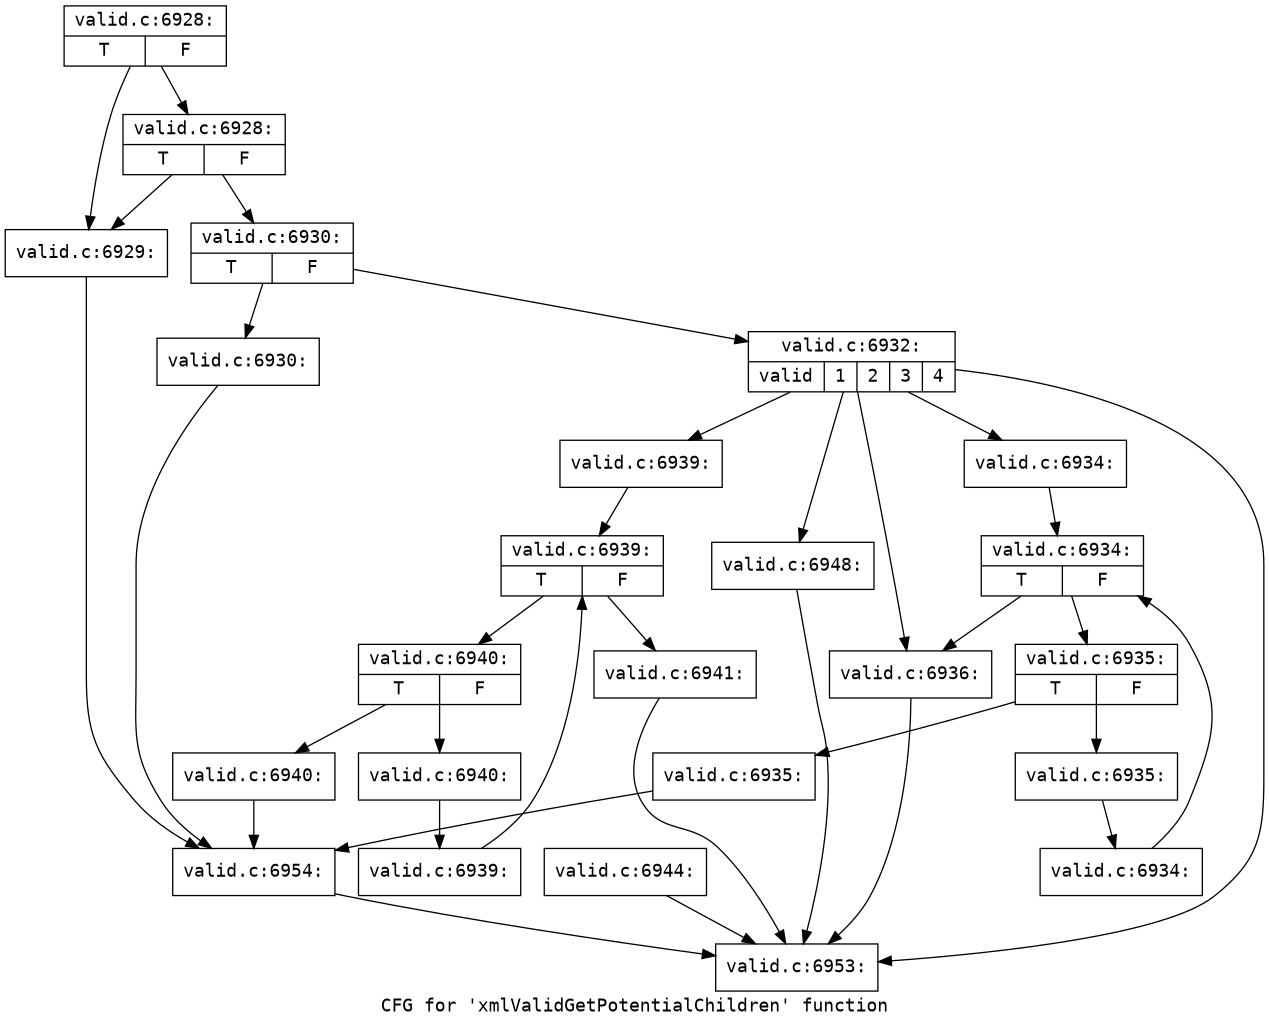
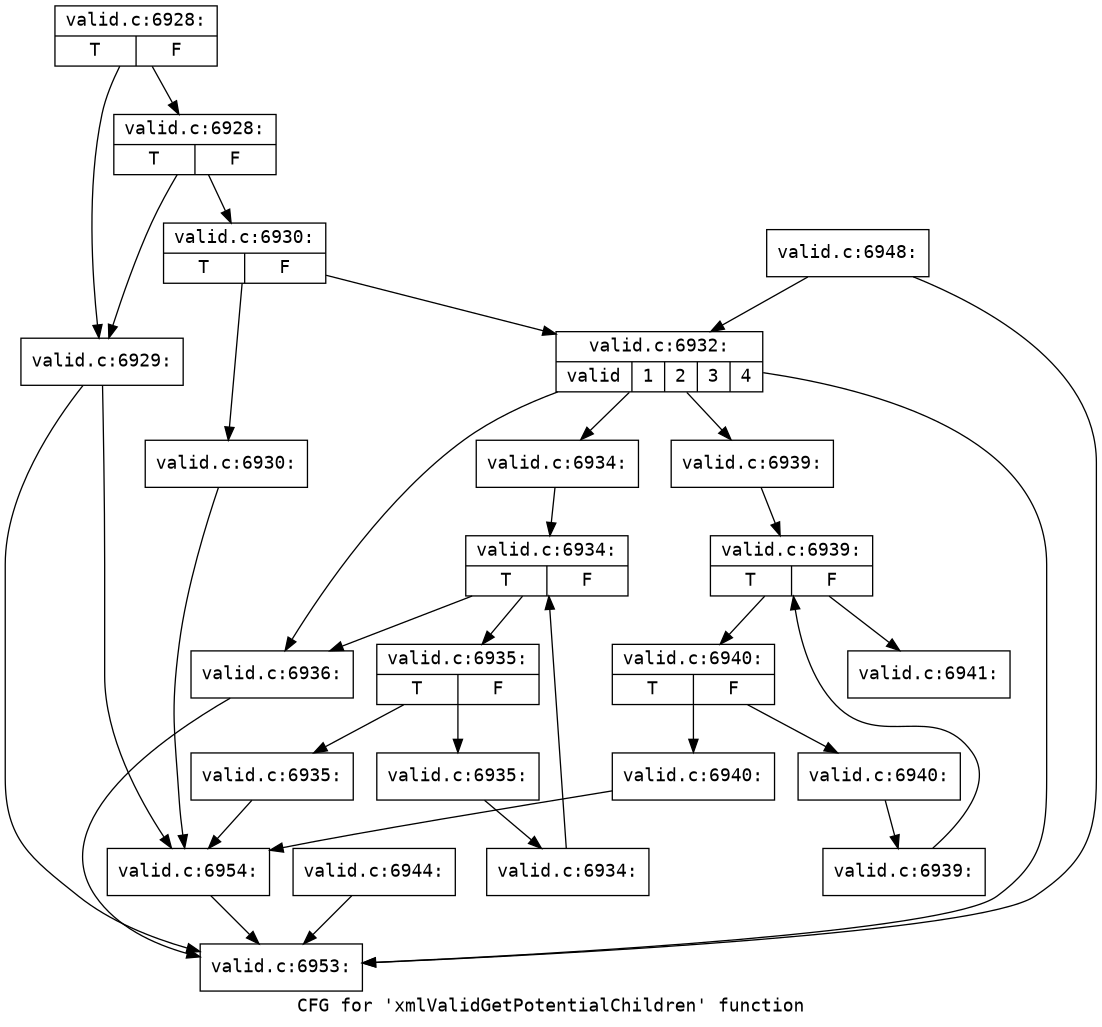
(823, 461) -> (765, 301)
(675, 827) -> (5, 706)
